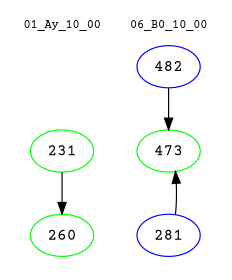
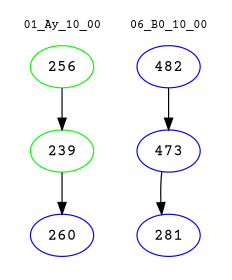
none -> (62, 67)
(62, 151) -> (62, 151)
(169, 151) -> (169, 151)
(176, 199) -> (161, 187)
(62, 235) -> (62, 235)
